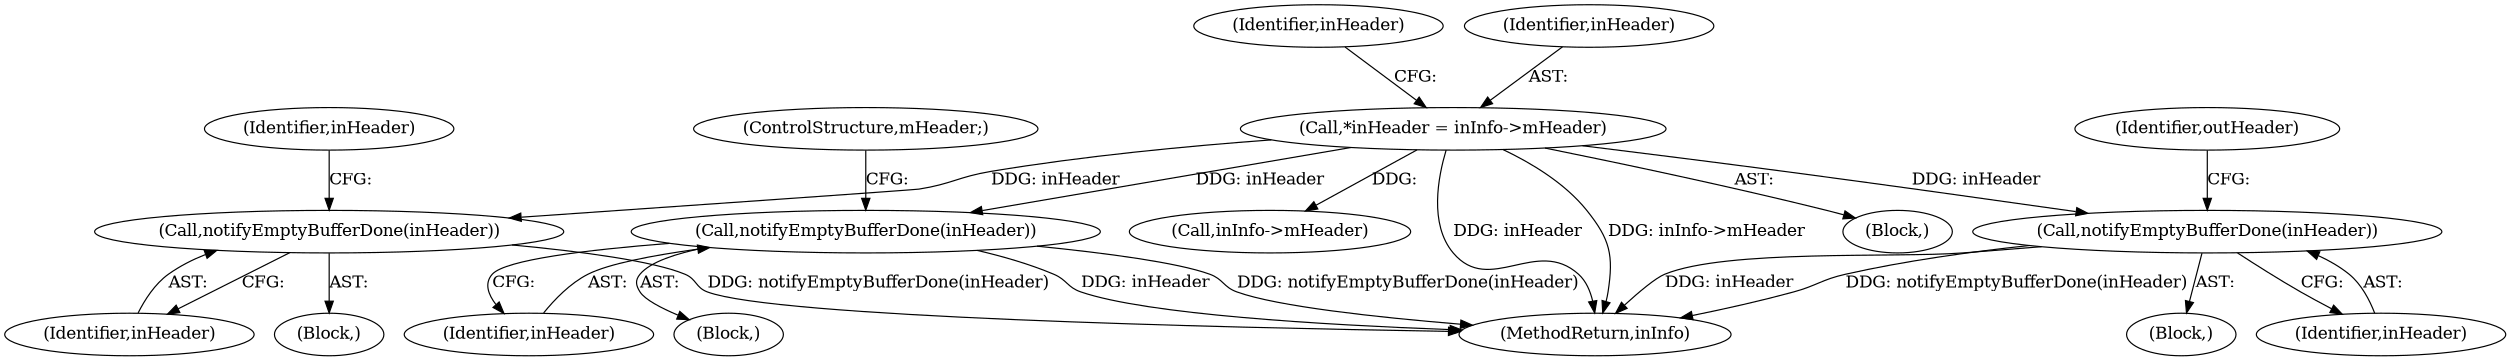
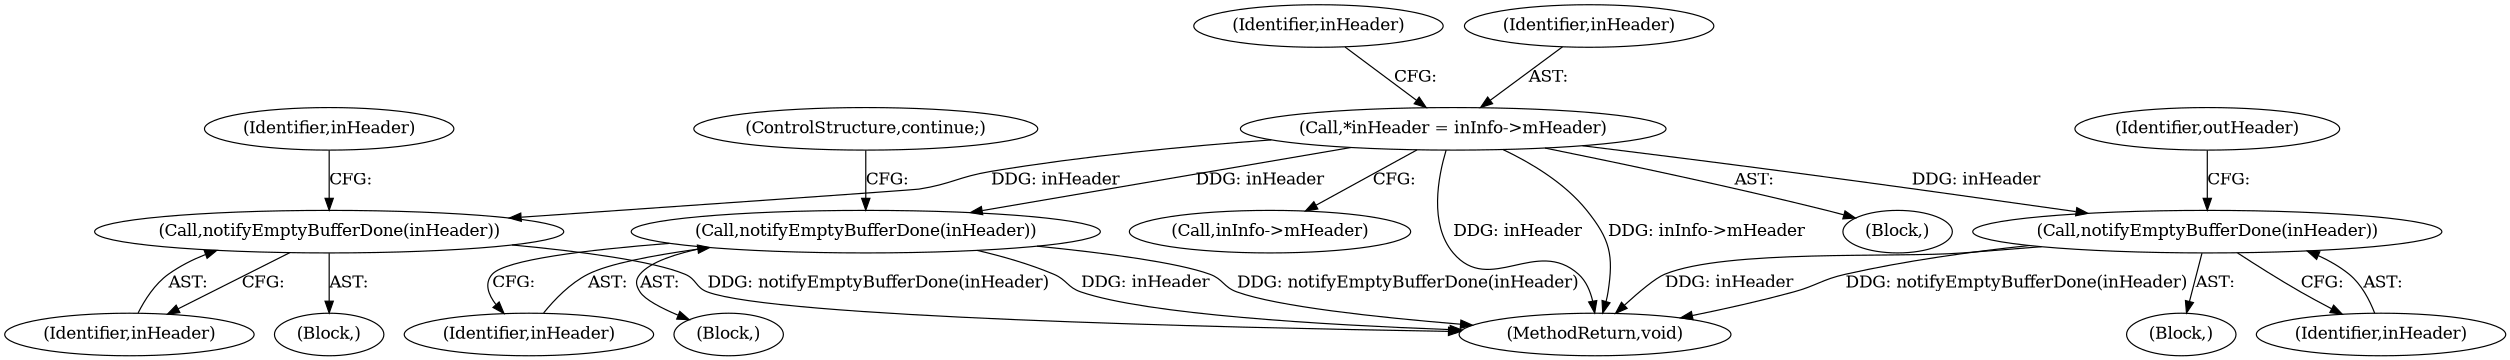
(866, 129) -> (866, 129)
(1397, 180) -> (1397, 180)
(1595, 334) -> (1595, 334)
